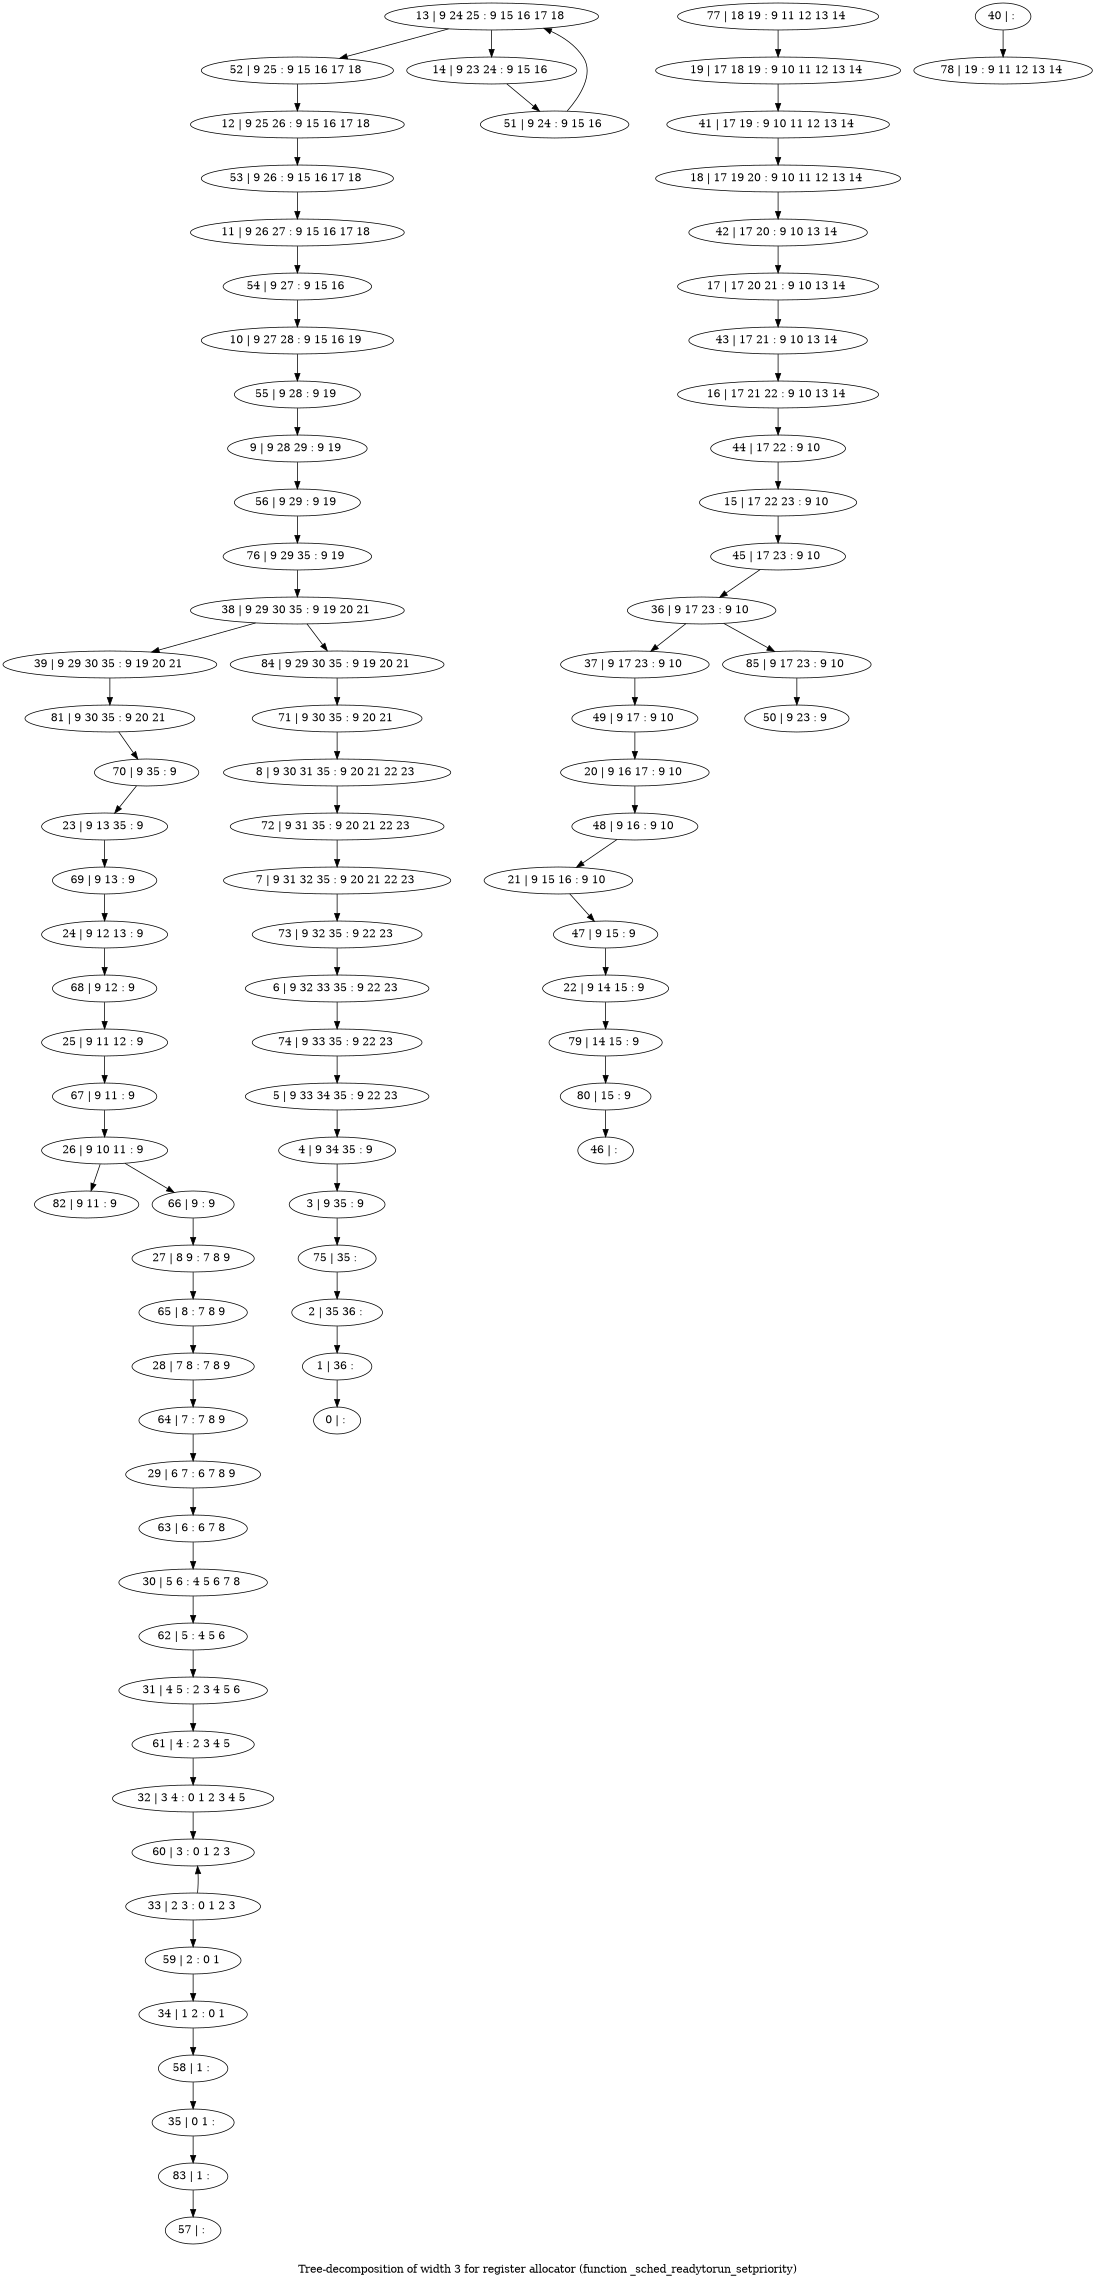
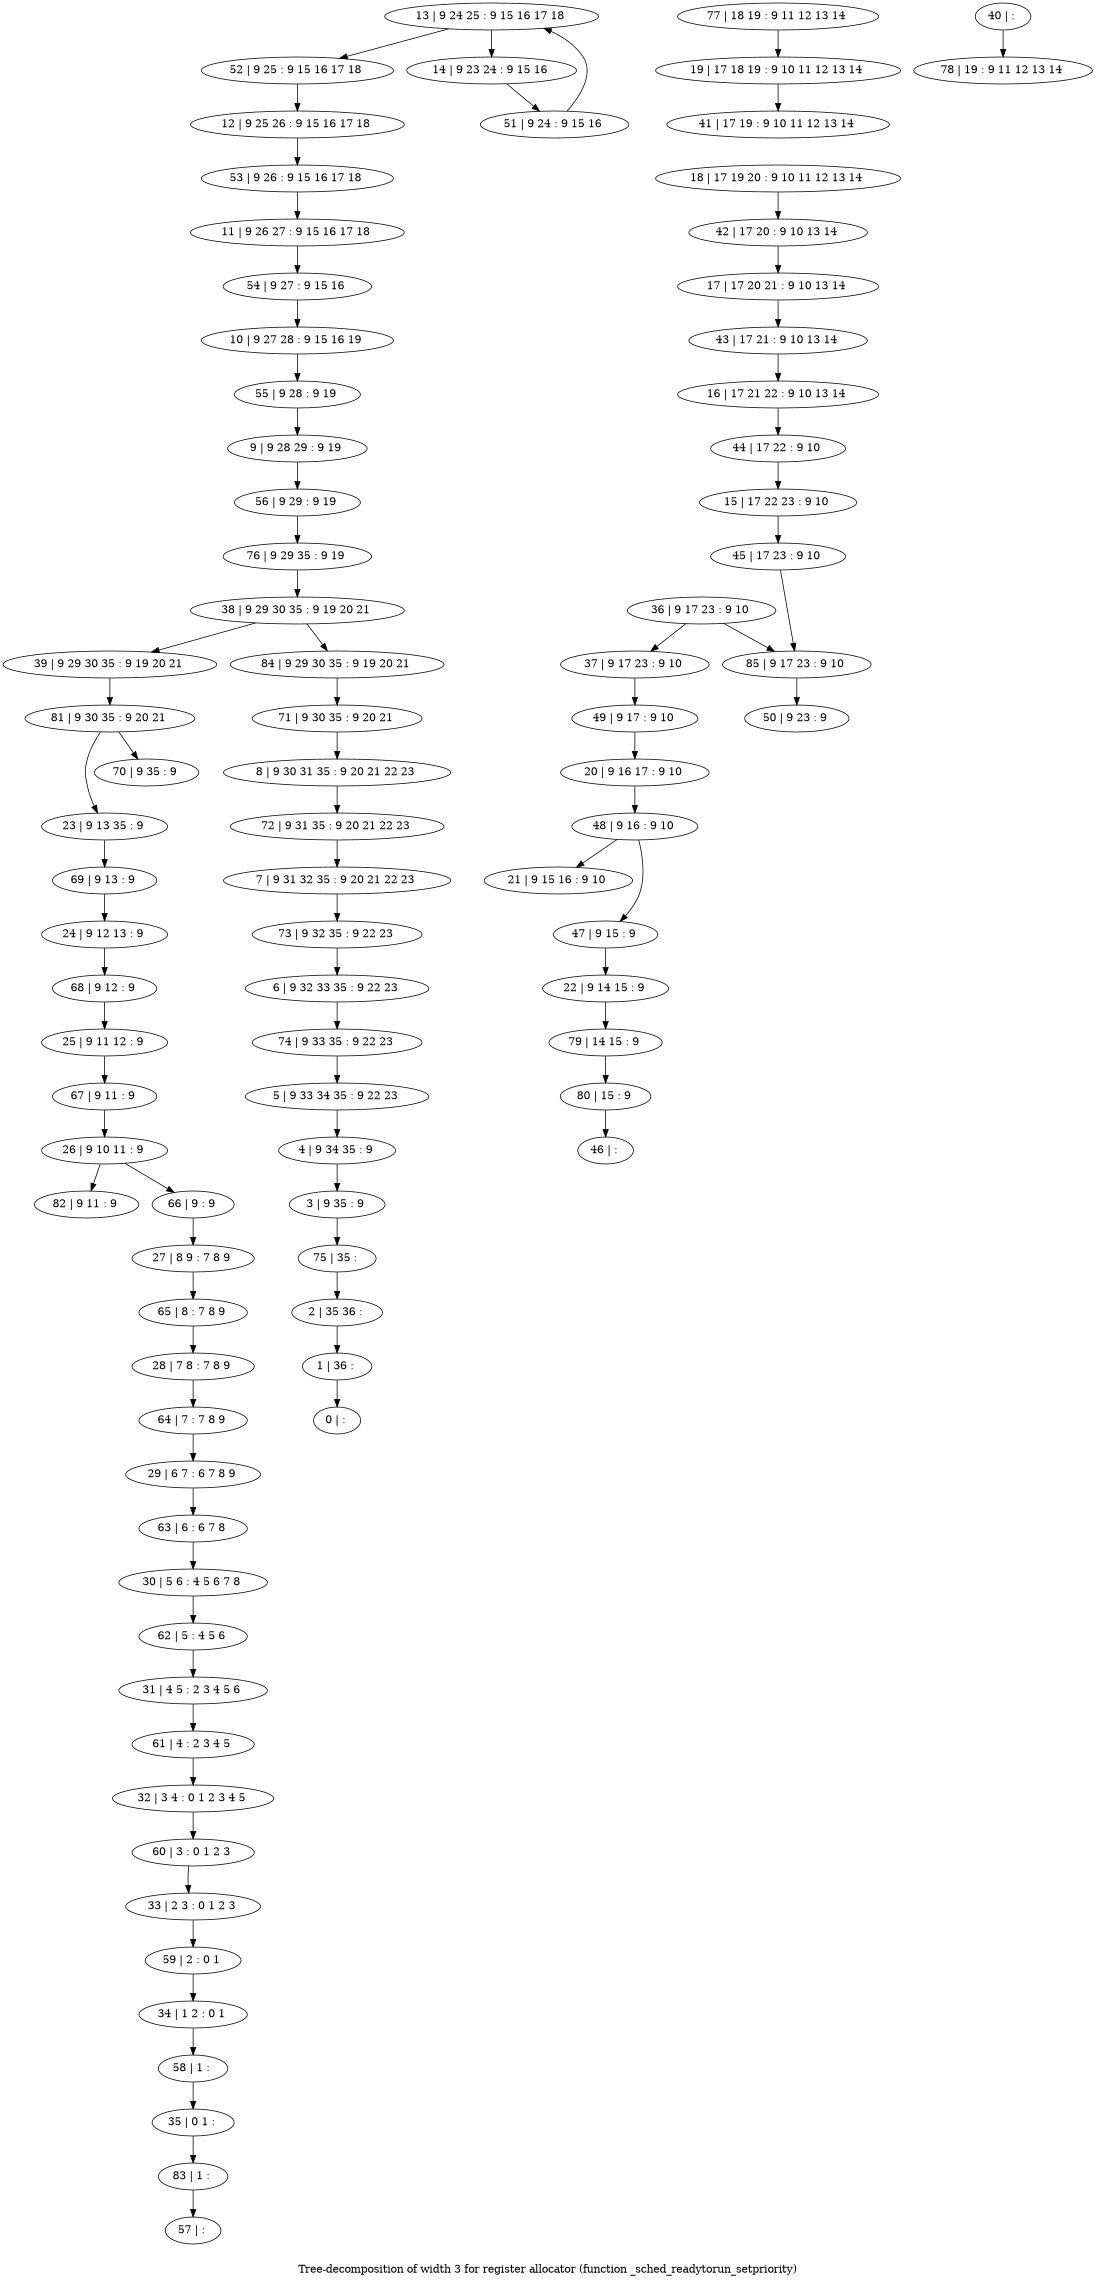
(778, 148) -> none
(743, 581) -> (787, 607)
(128, 797) -> (86, 768)
(579, 905) -> (643, 880)
(198, 1883) -> (188, 1876)
